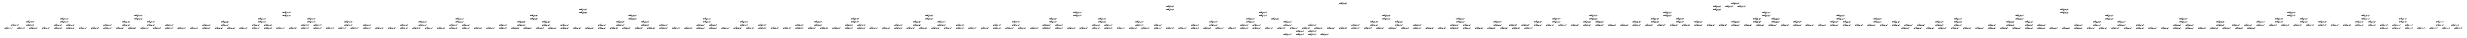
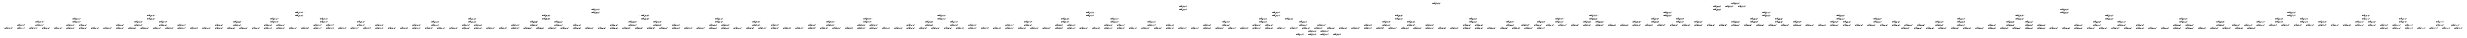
(1525, 25) -> none
none -> (9, 28)
